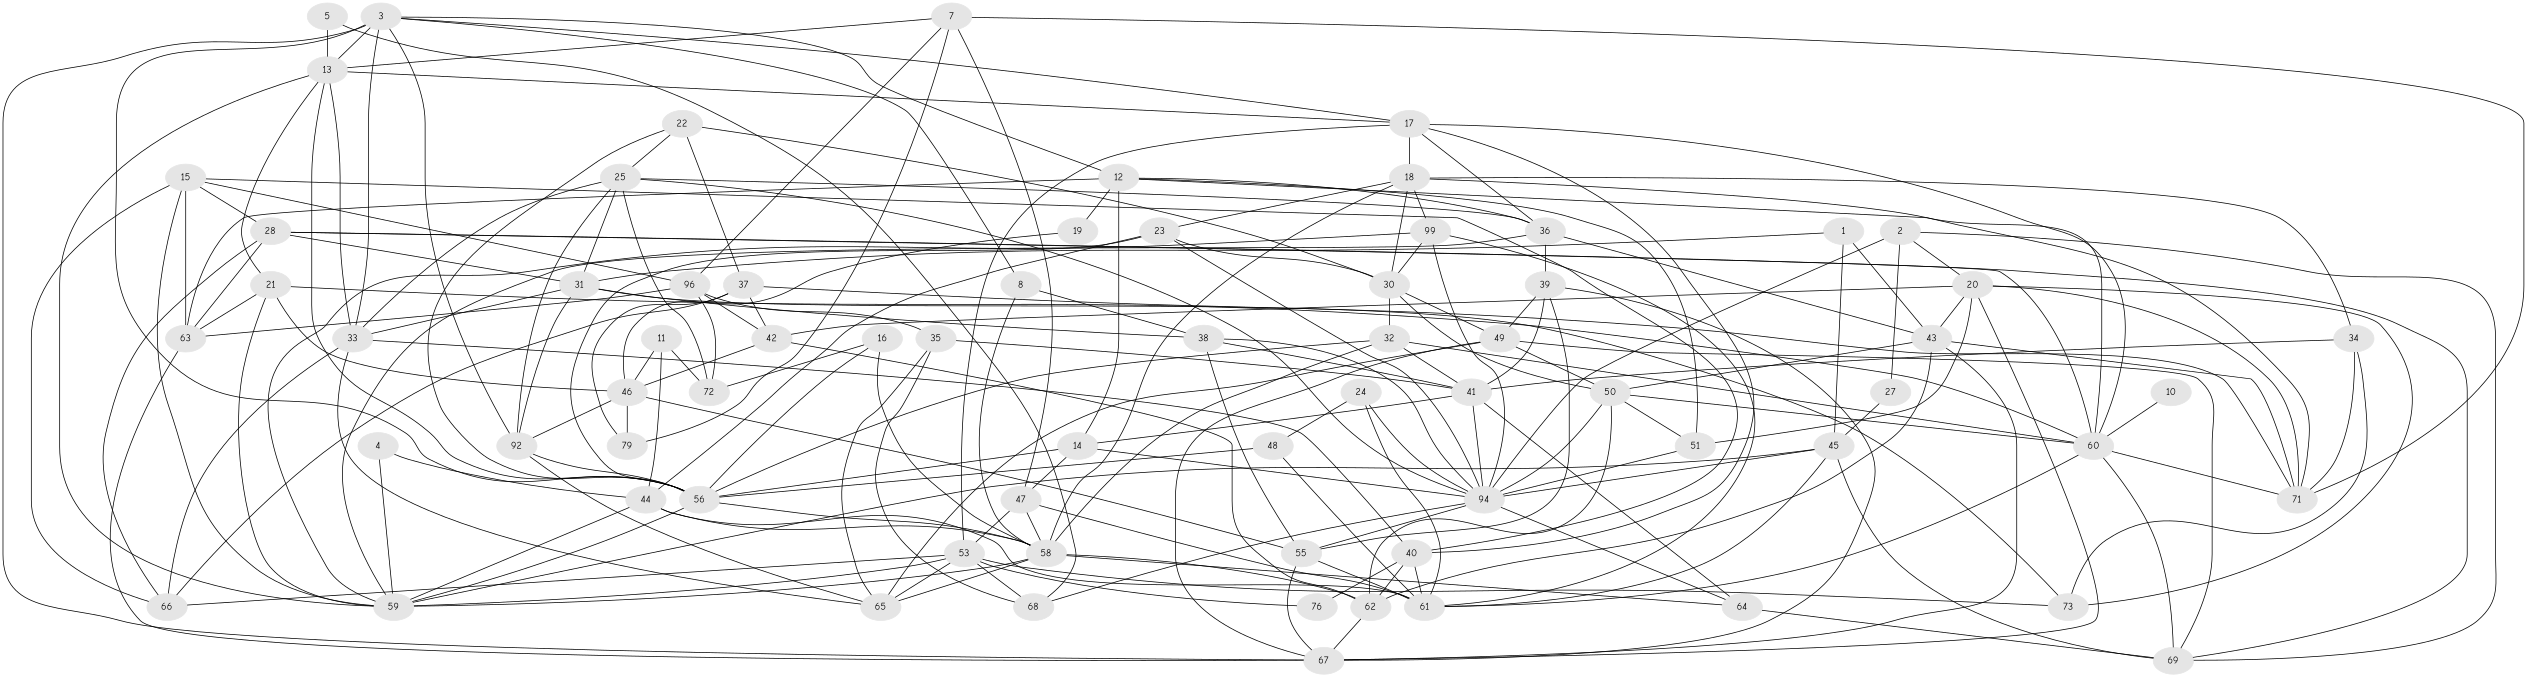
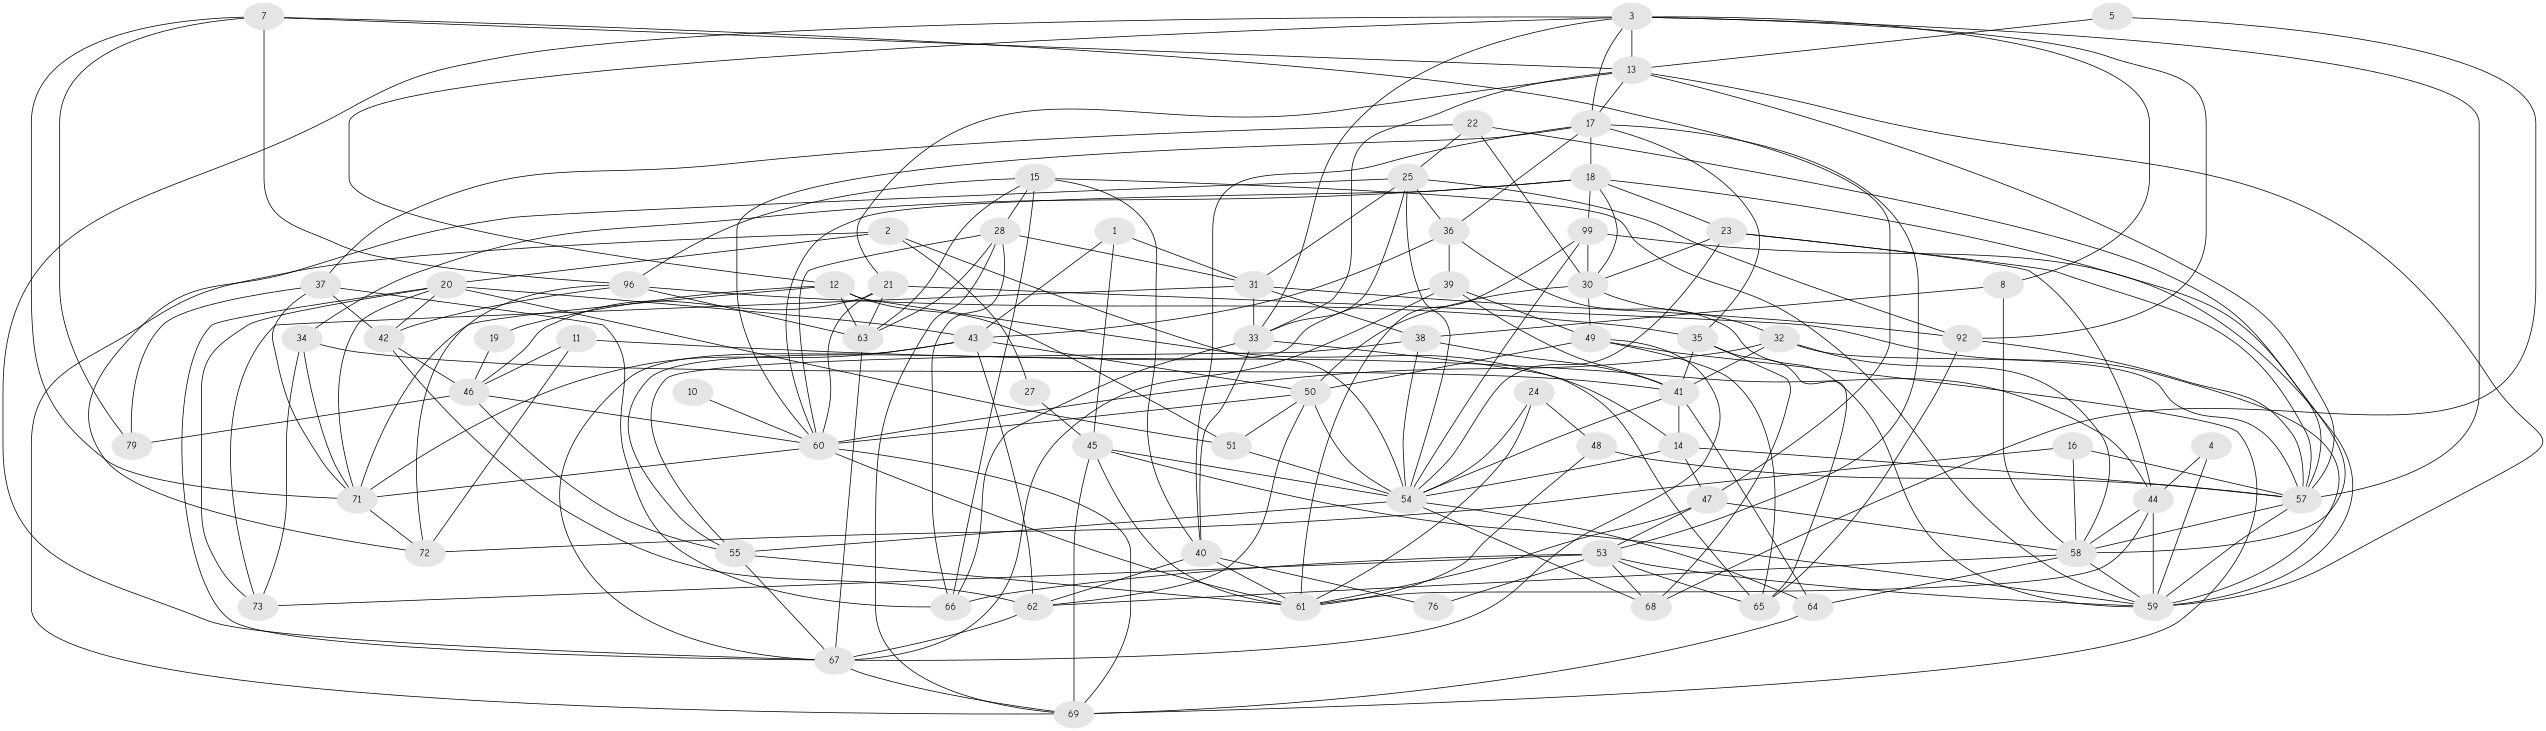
(1424, 200) -> none
none -> (1744, 205)
(570, 420) -> (644, 419)
(700, 500) -> (2302, 500)
(1484, 500) -> (1407, 500)
none -> (391, 527)
(967, 579) -> none
none -> (946, 694)
